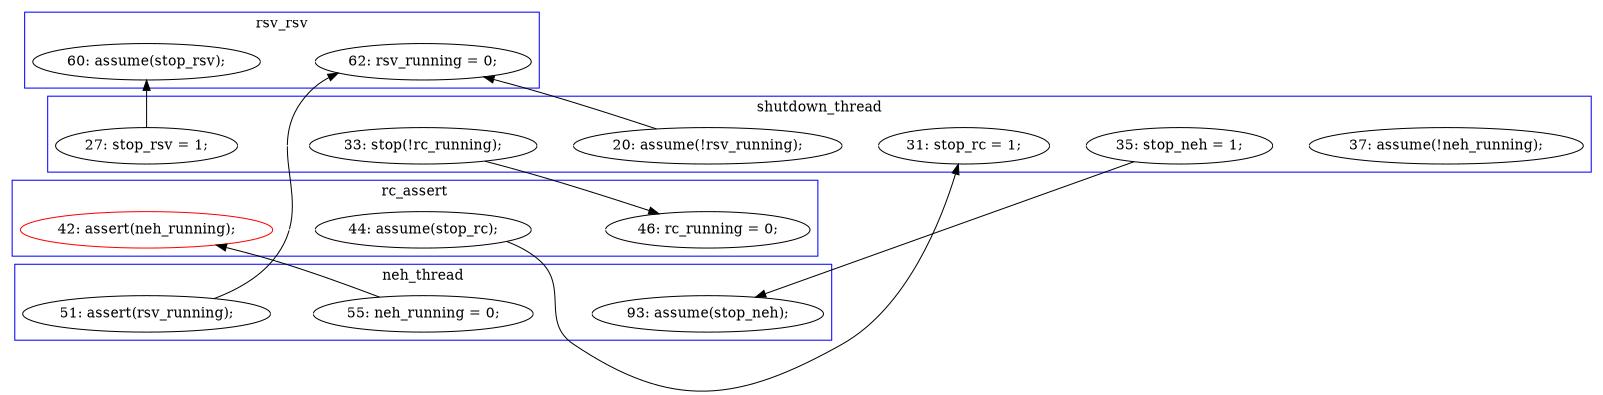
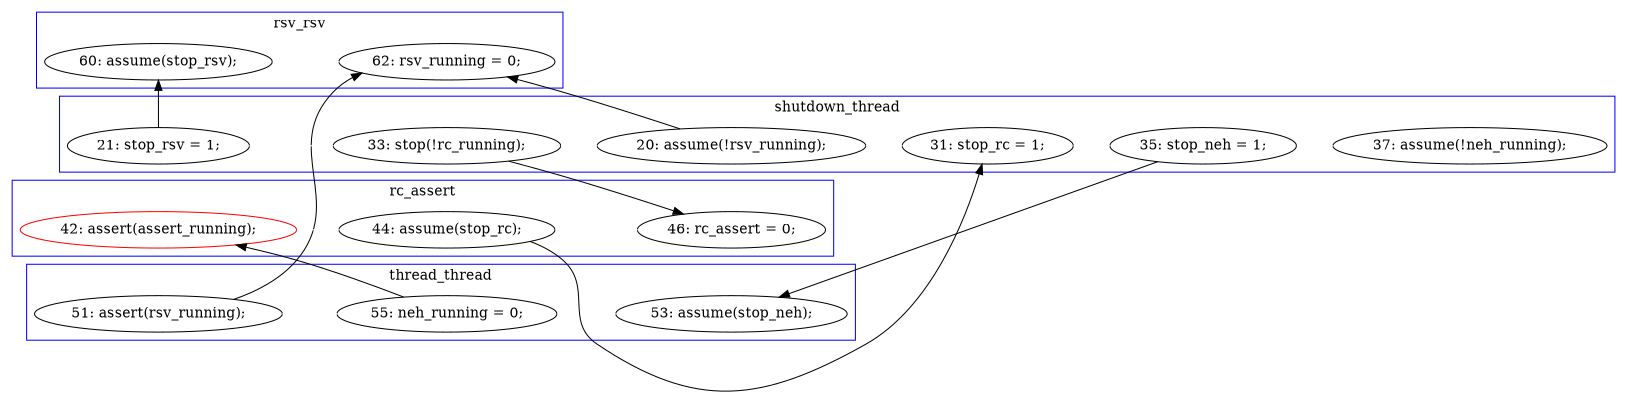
(147, 146) -> (158, 146)
(147, 230) -> (158, 230)
(708, 230) -> (731, 230)
(423, 276) -> (441, 276)
(708, 314) -> (731, 314)
